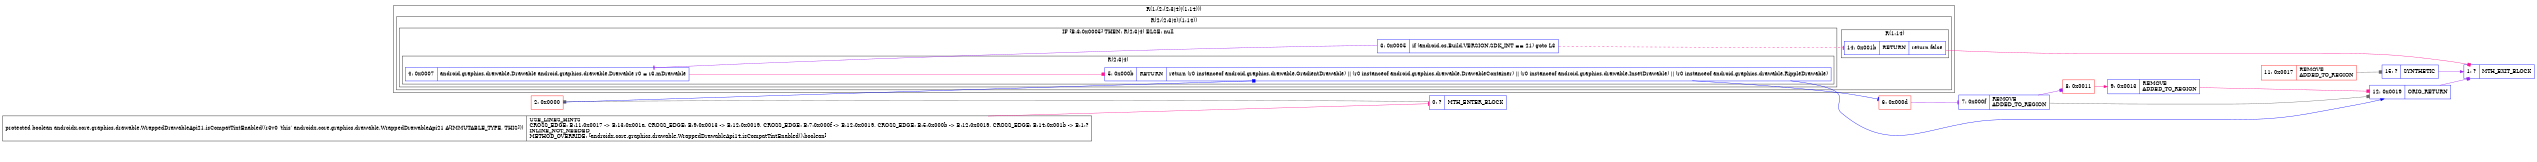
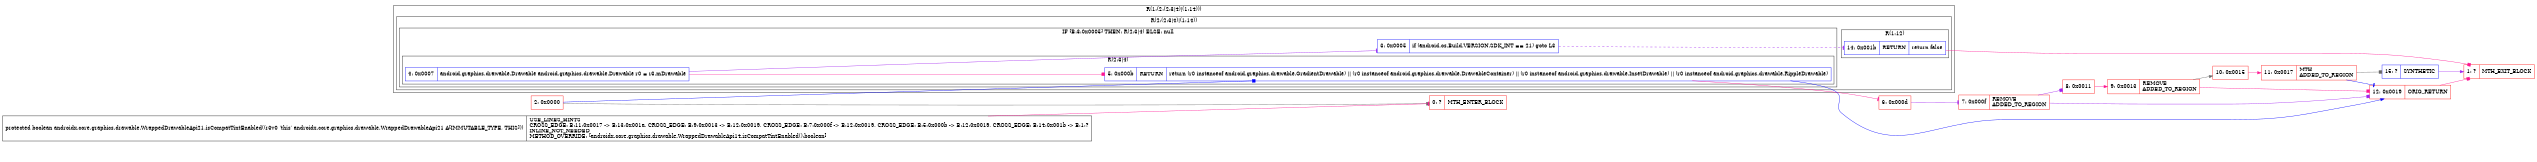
(1895, 34) -> (1895, 34)
(1700, 47) -> (1700, 47)
(1034, 53) -> (1032, 60)
(2312, 70) -> (2306, 70)
(2499, 72) -> (2499, 72)
none -> (2230, 73)
none -> (2360, 82)
(2453, 82) -> (2453, 82)
(1785, 87) -> (1785, 87)
(2154, 87) -> (2154, 87)
(2410, 92) -> (2410, 92)
(998, 100) -> (994, 105)
(2004, 102) -> (2004, 102)
(1468, 103) -> (1468, 103)
(2208, 104) -> (2208, 104)
